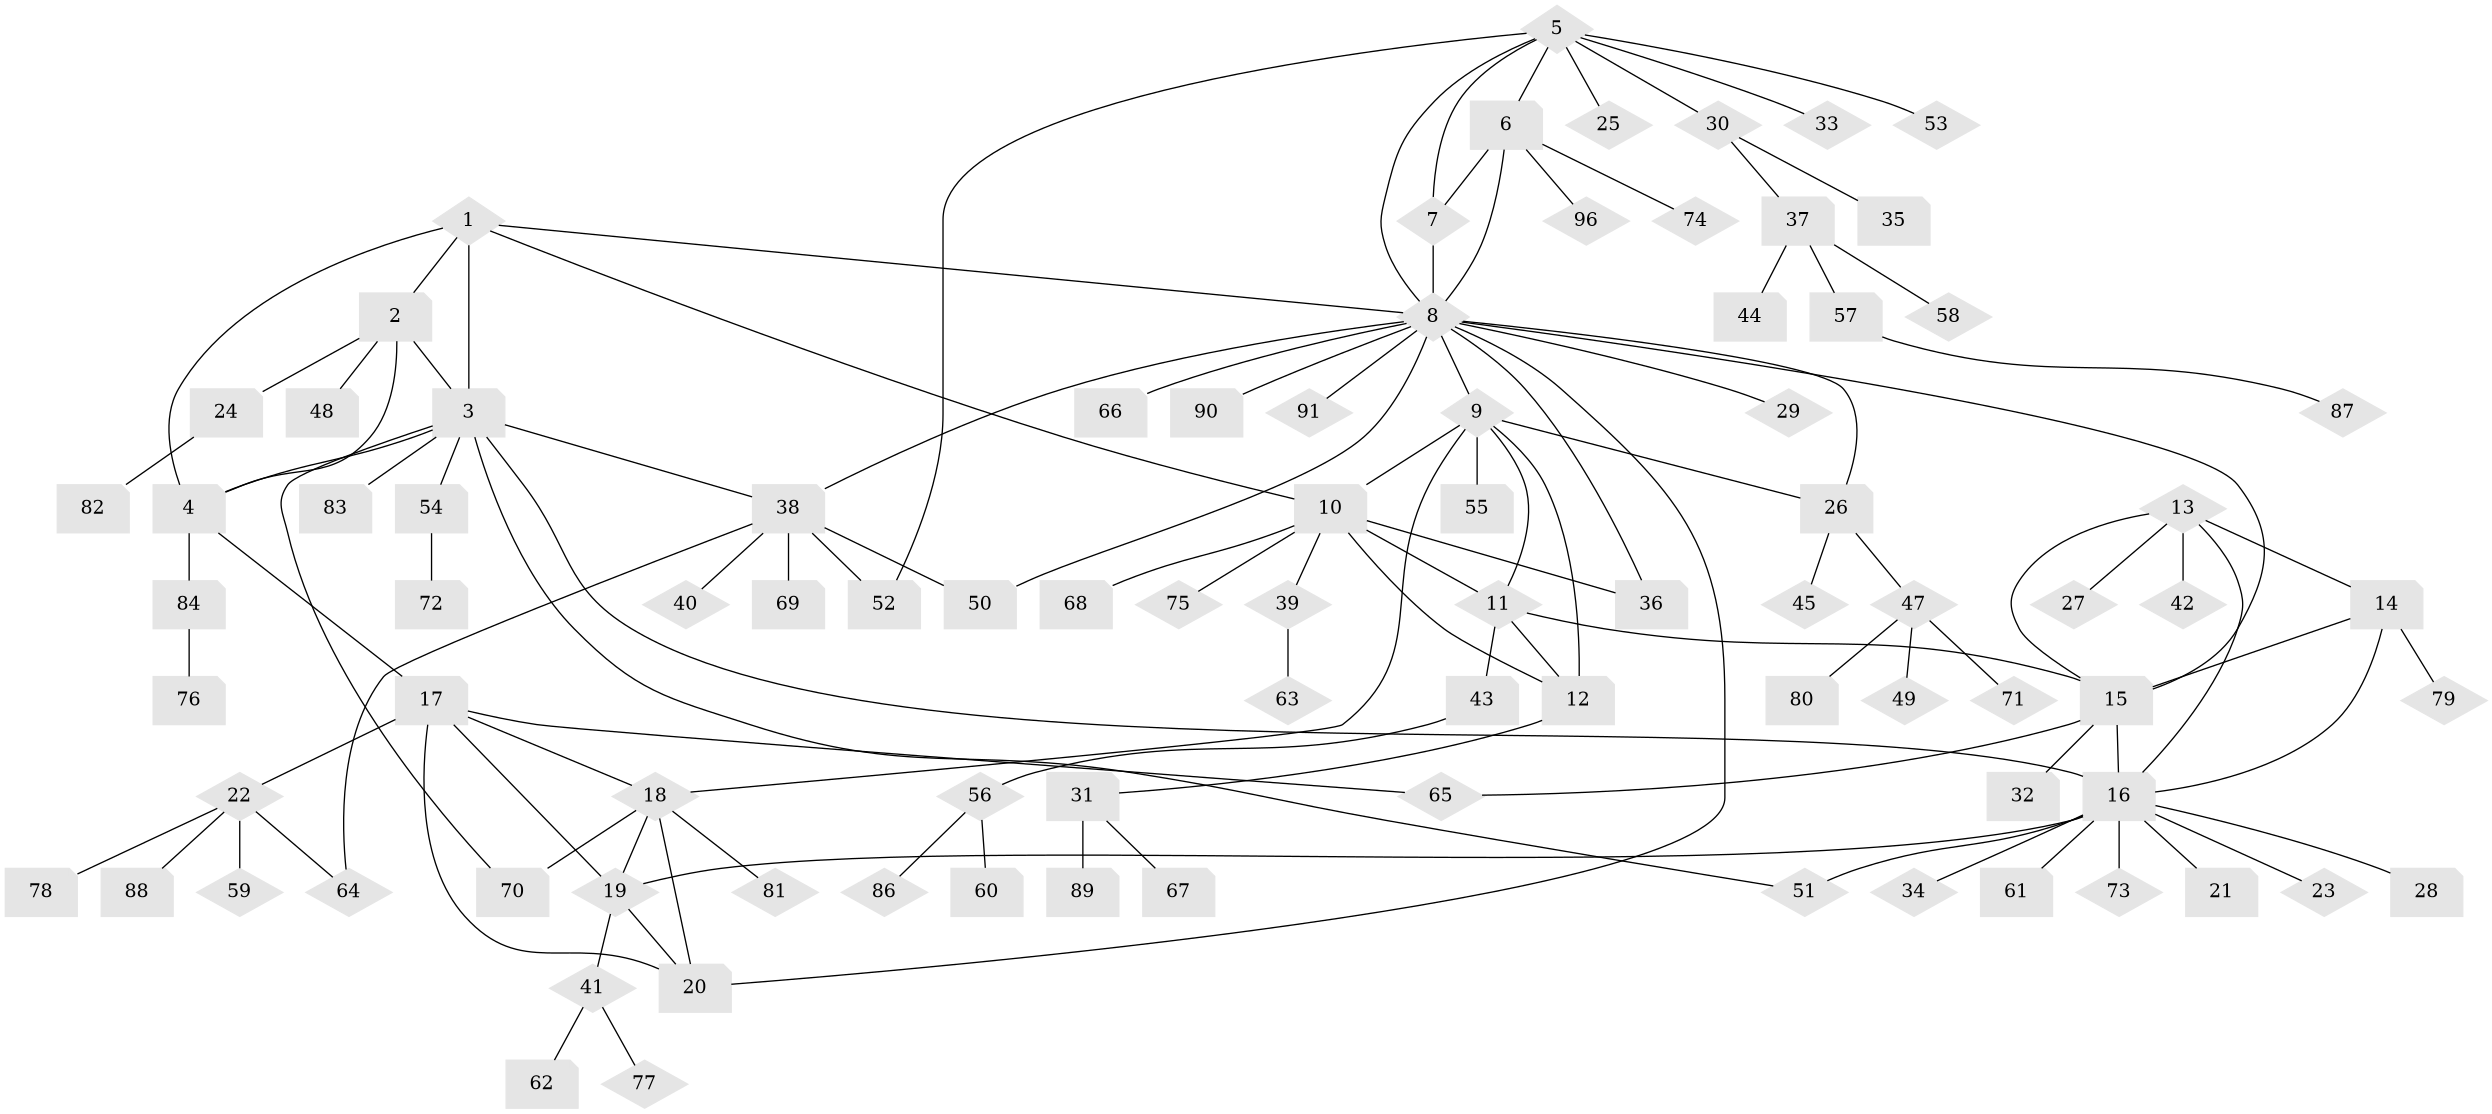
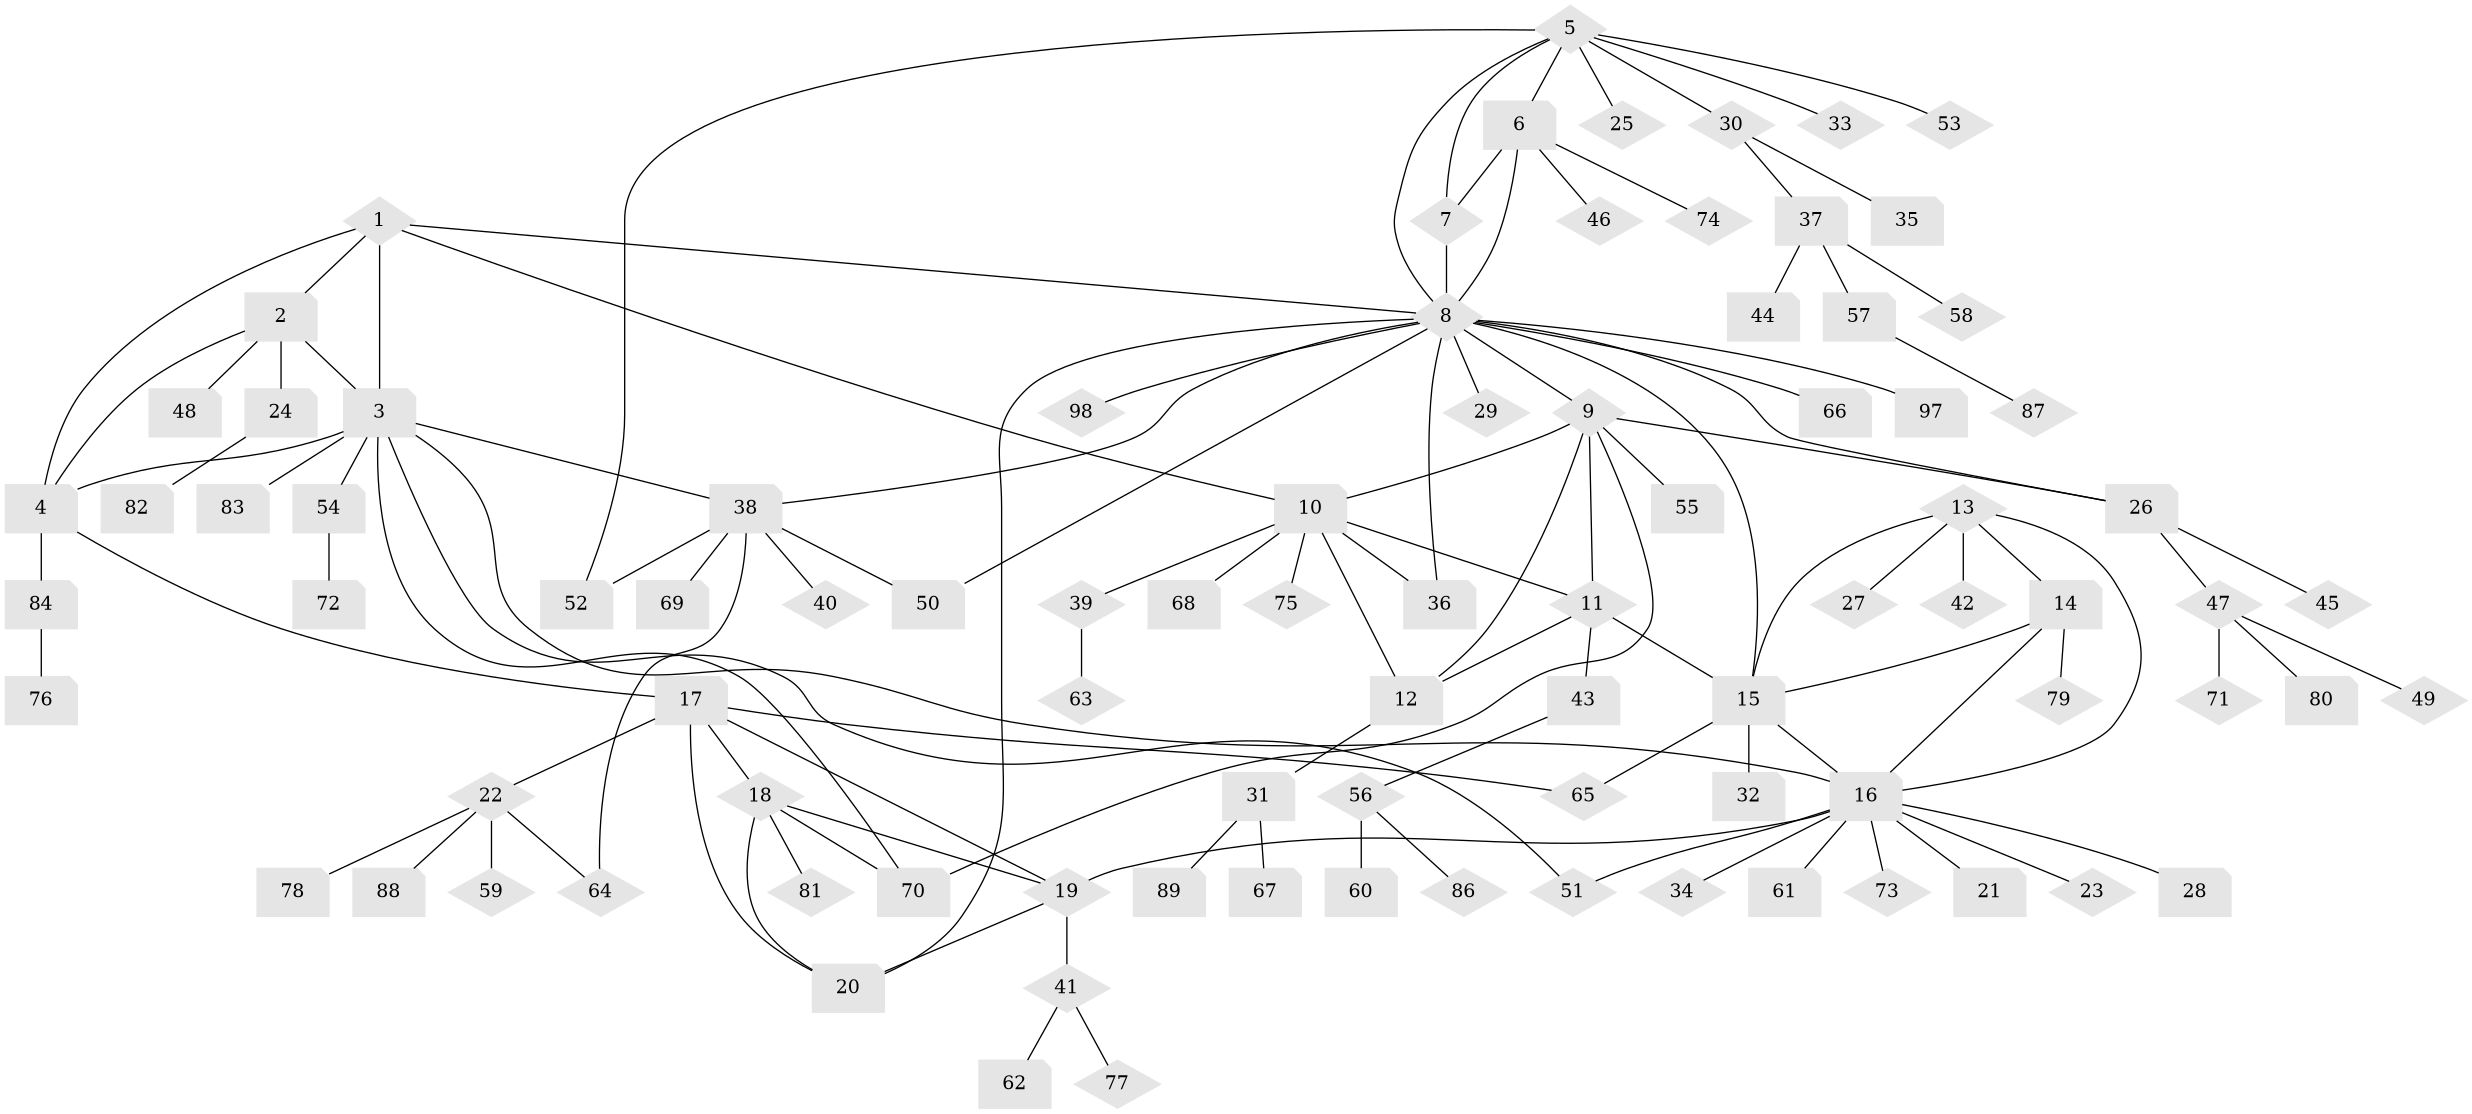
(1586, 221) -> (1600, 221)
(1207, 413) -> (1931, 413)
(1309, 413) -> (1082, 413)
(1229, 740) -> (1429, 733)
